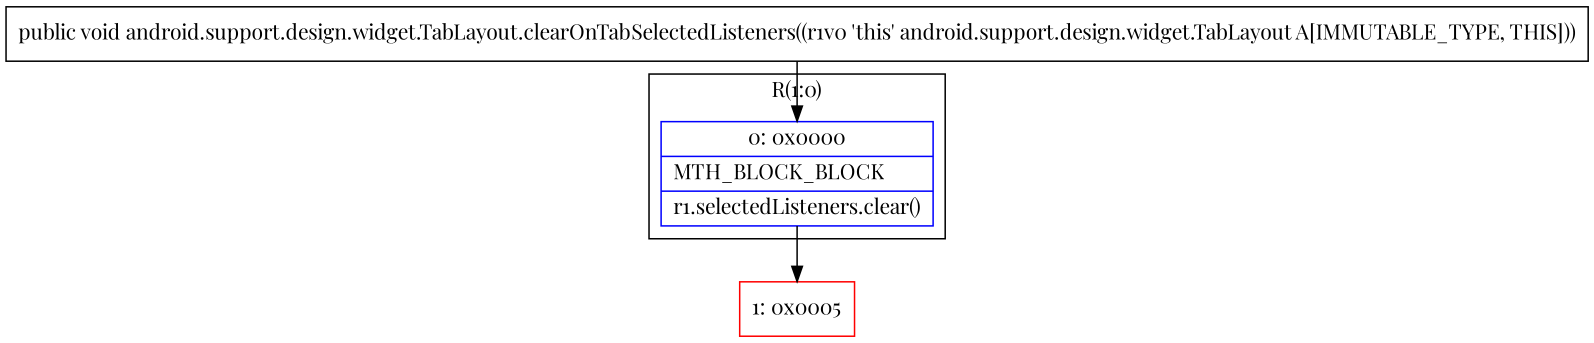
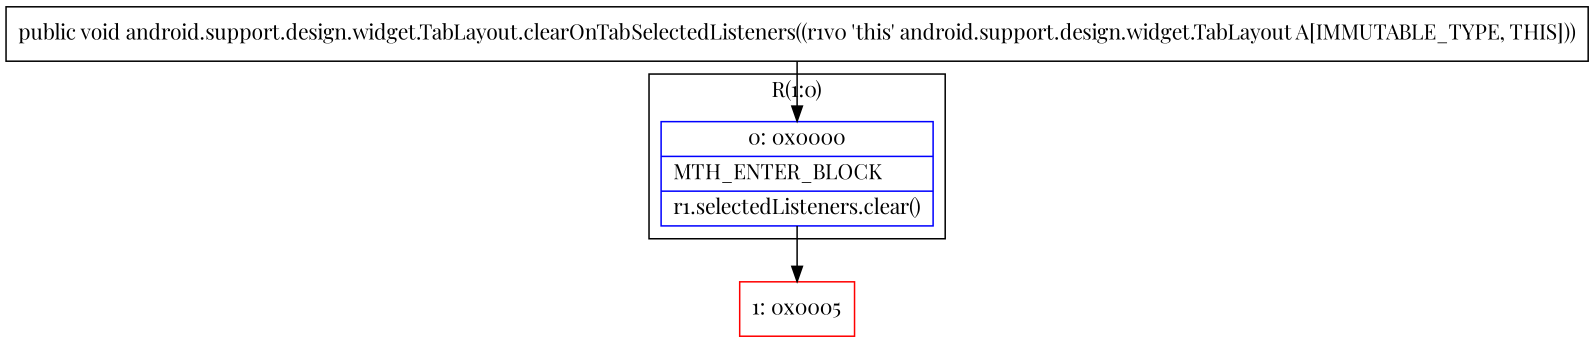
(779, 173) -> (778, 173)
